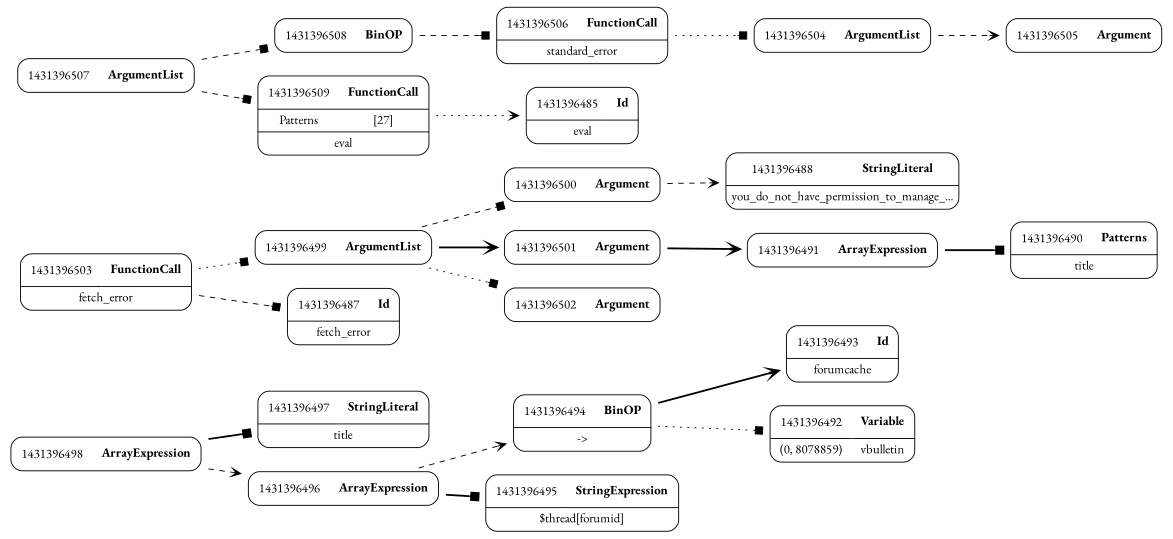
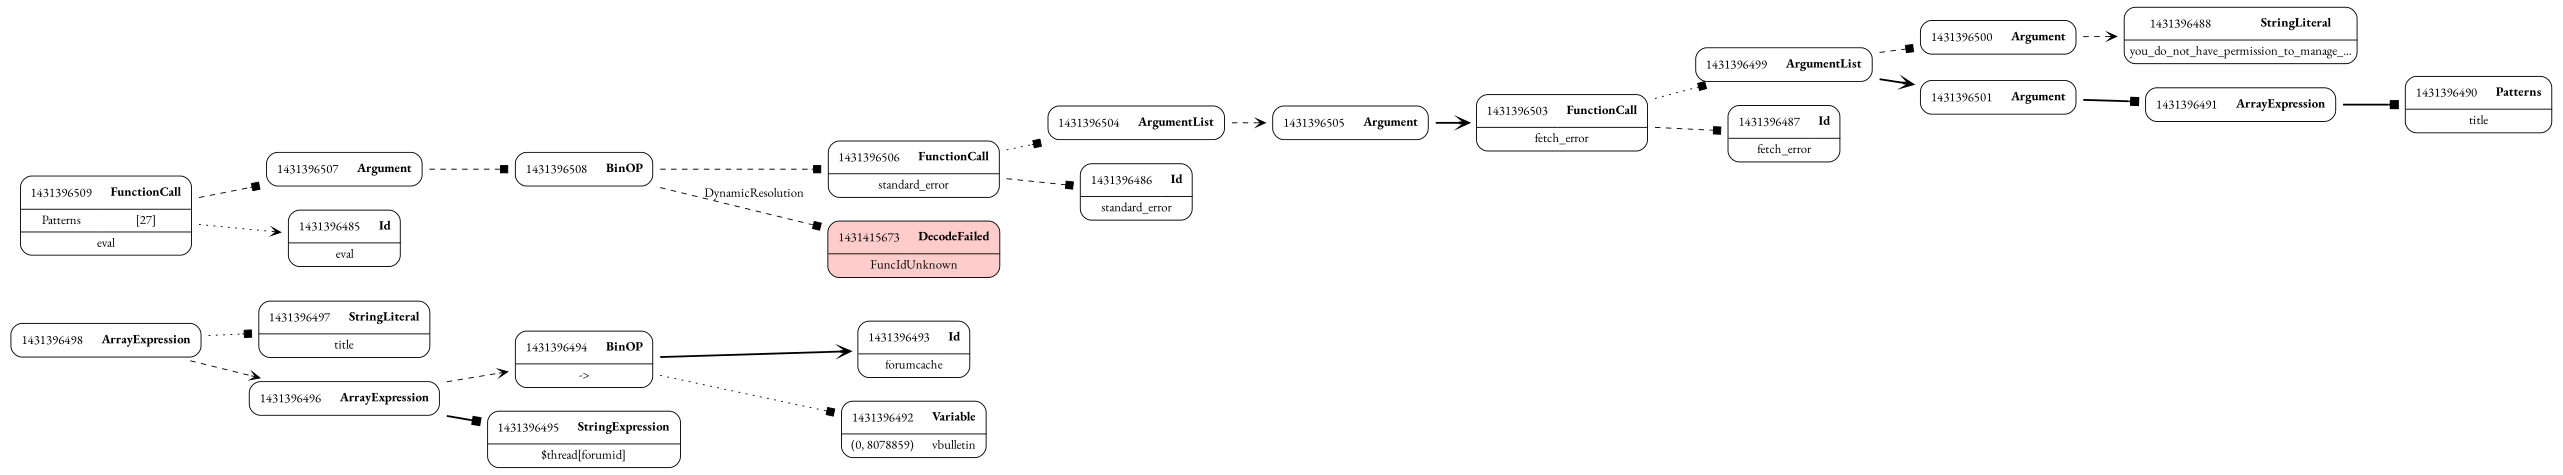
(146, 75) -> (385, 168)
(222, 95) -> (225, 193)
none -> (1448, 123)
none -> (1136, 192)
(699, 249) -> (2106, 101)
none -> (914, 249)
(582, 305) -> none
(225, 437) -> (225, 335)
